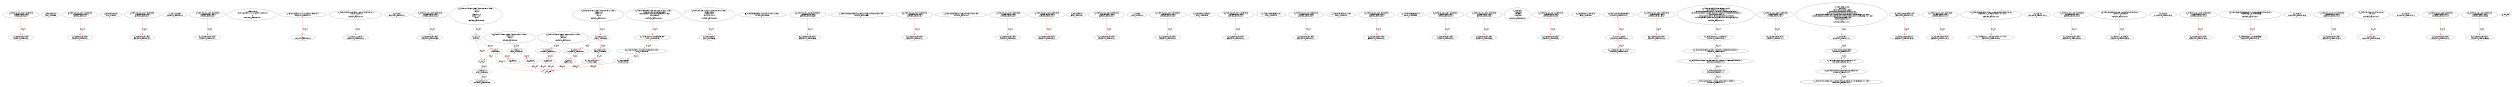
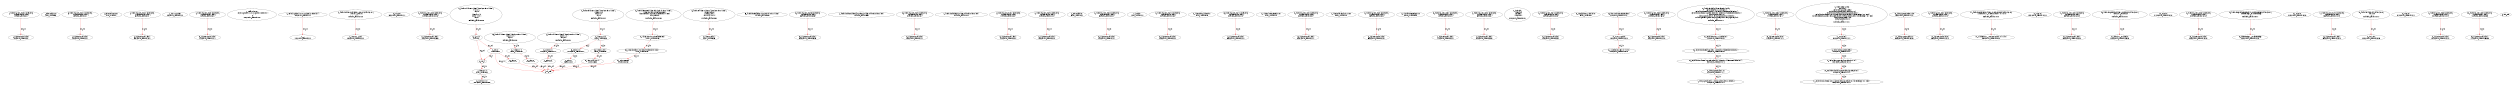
(355, 38) -> (355, 38)
